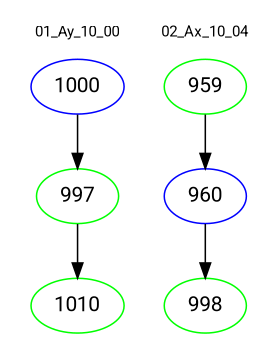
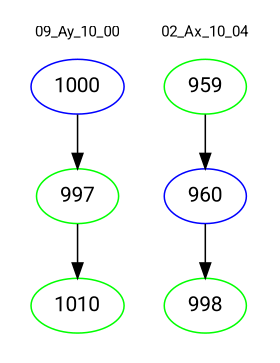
(78, 33) -> (78, 33)
